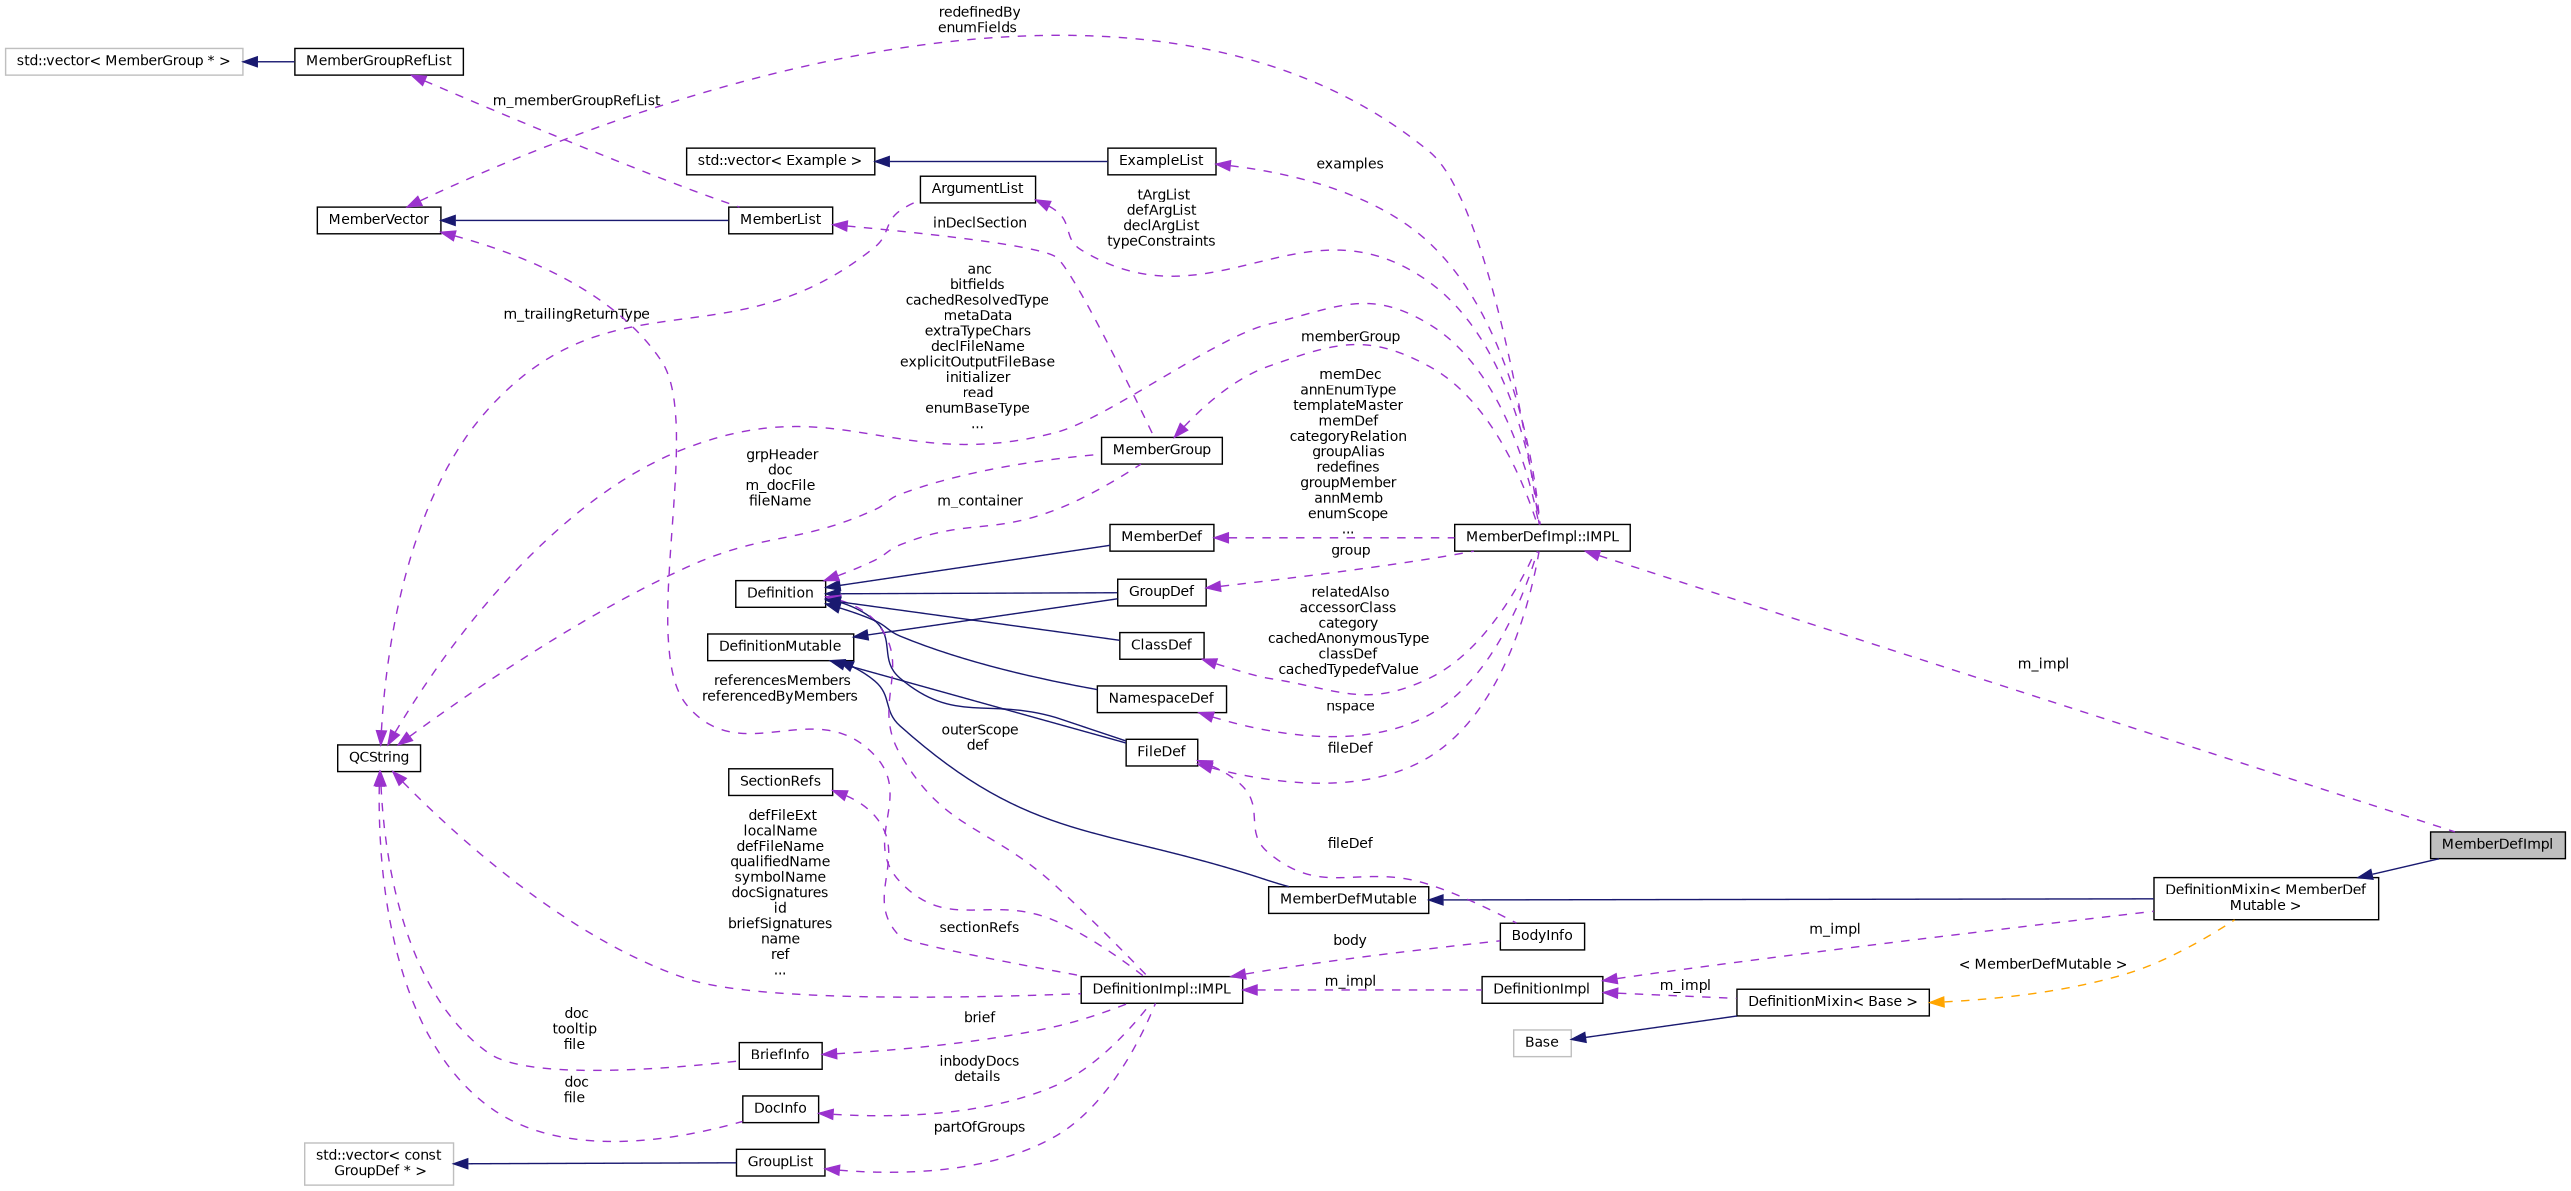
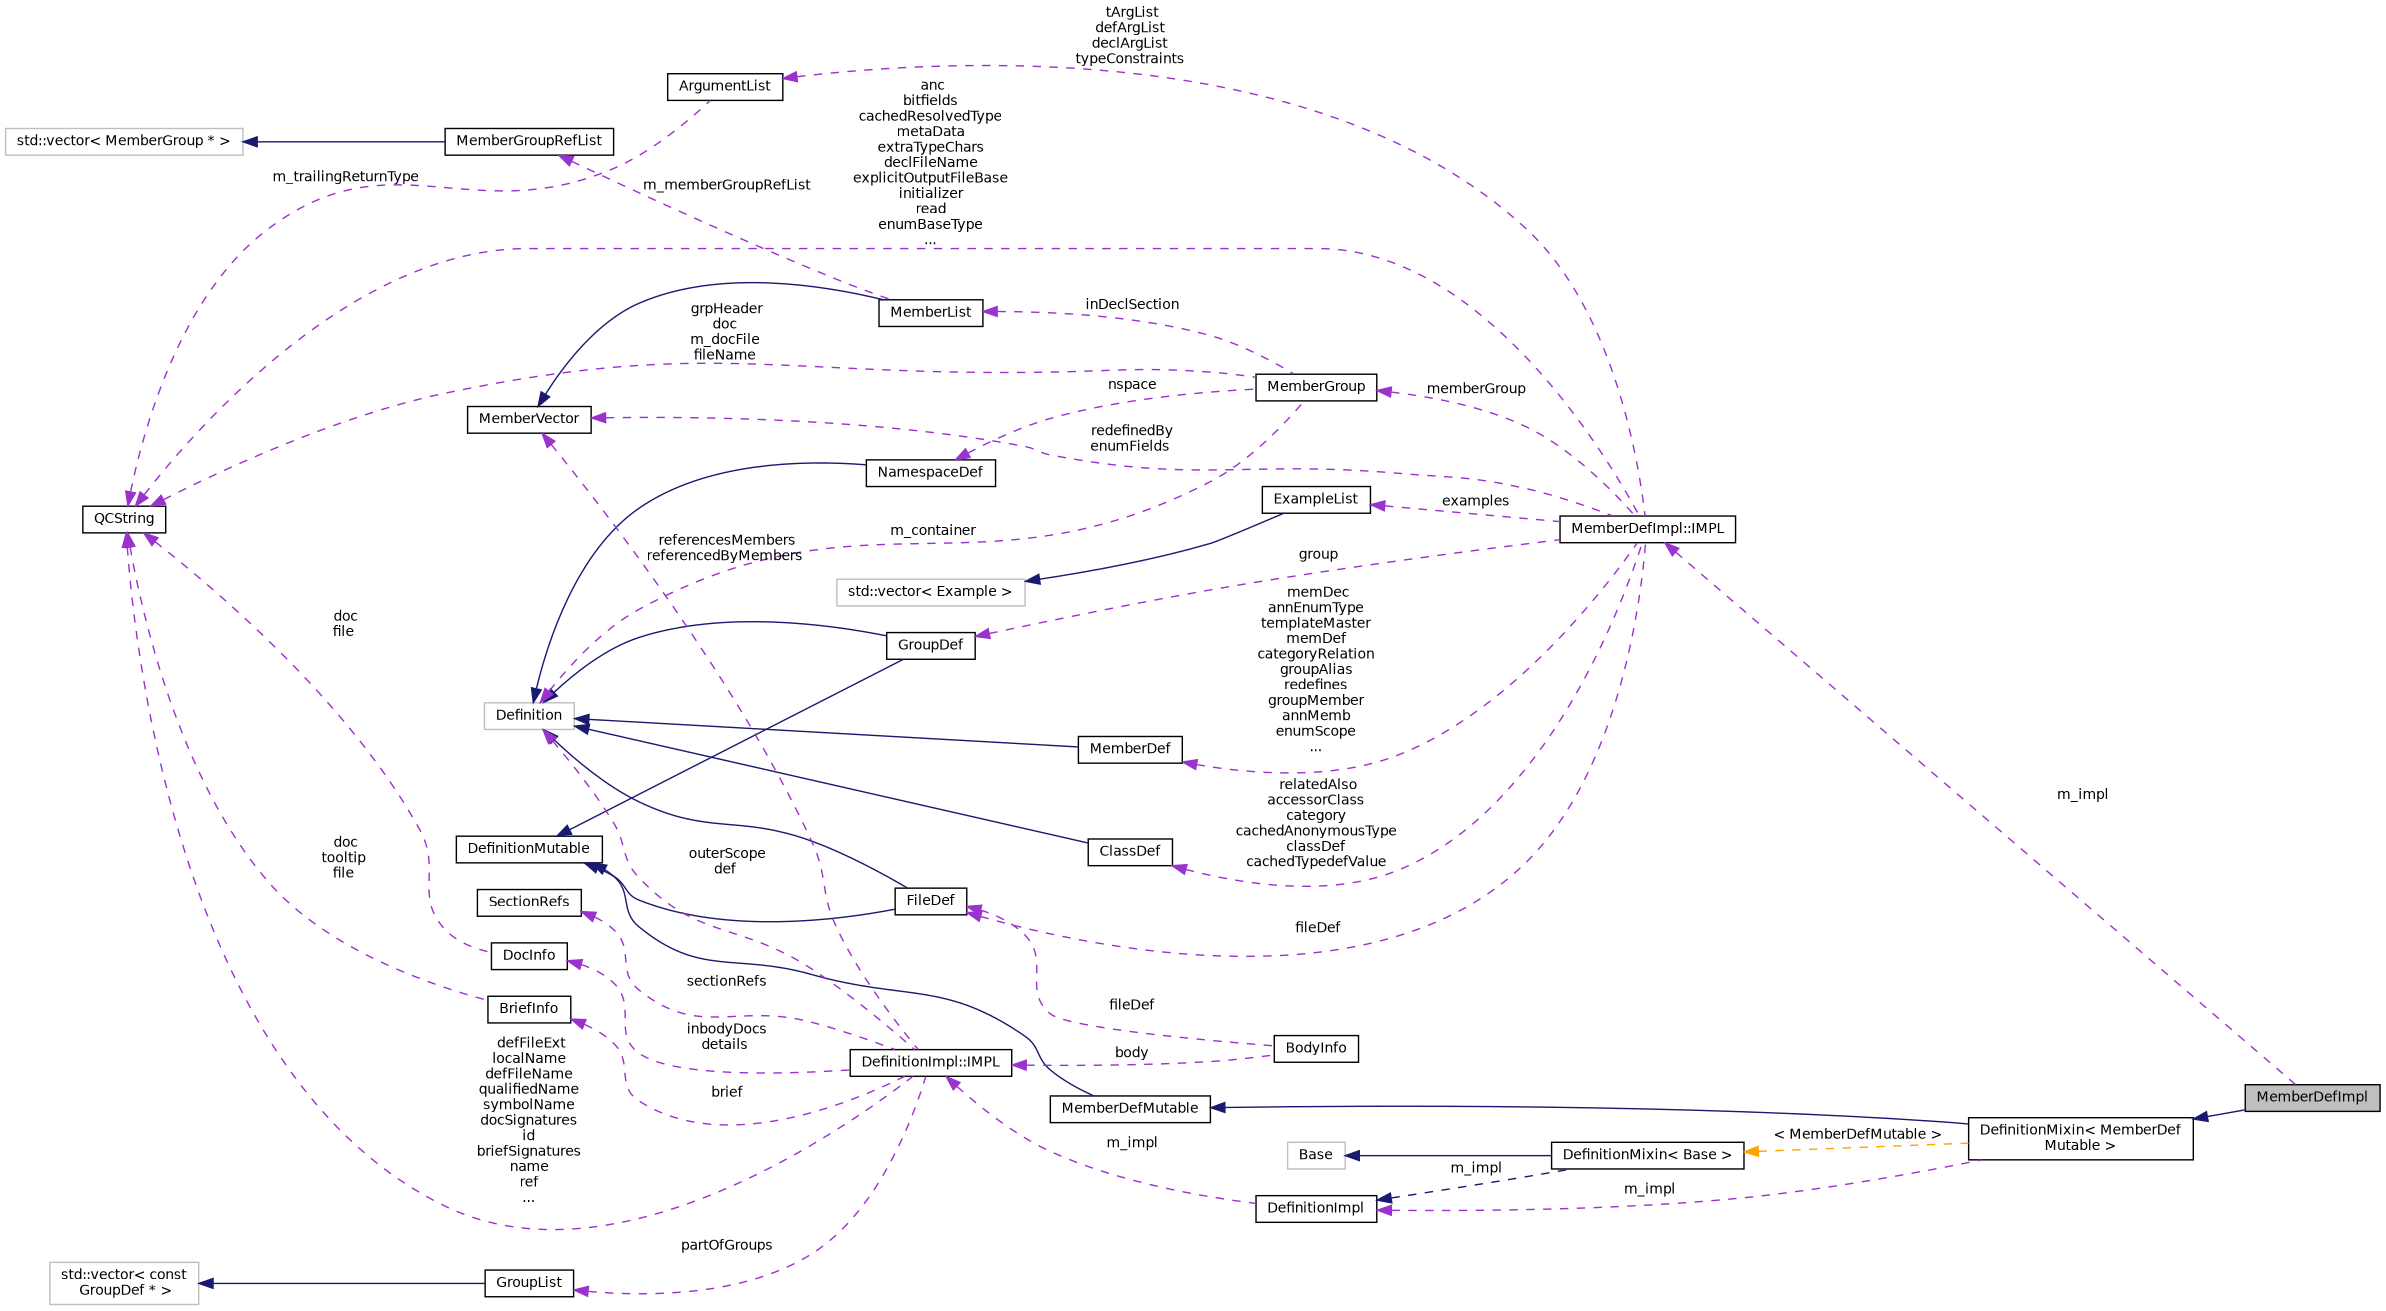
(781, 161) -> (931, 593)
(781, 594) -> (529, 716)
(1419, 719) -> (1108, 405)
(1677, 996) -> (1482, 1184)
